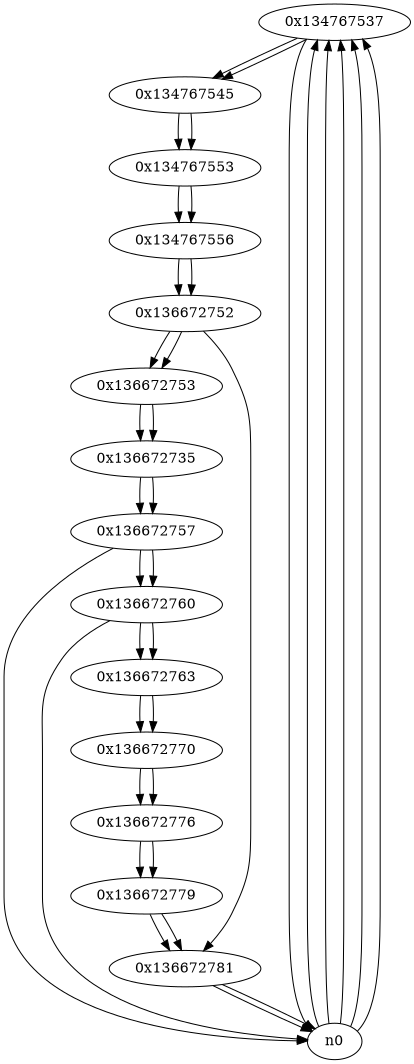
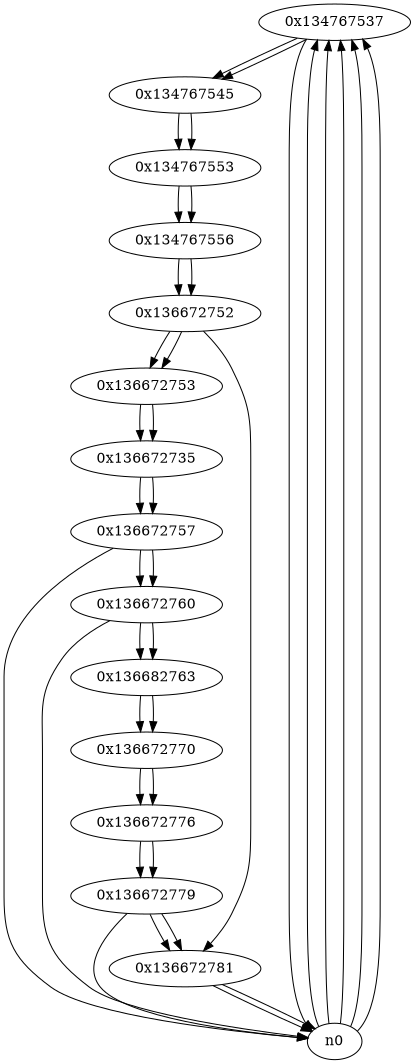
(147, 677) -> (147, 677)
none -> (98, 982)
